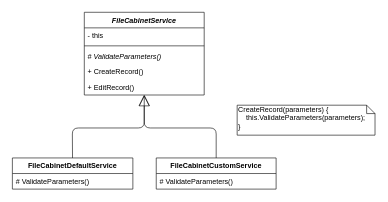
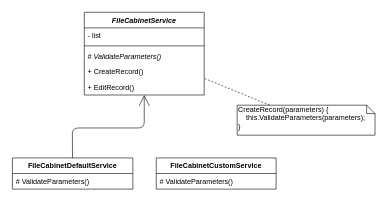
(98, 36) -> (97, 36)
none -> (238, 92)
(194, 128) -> none
